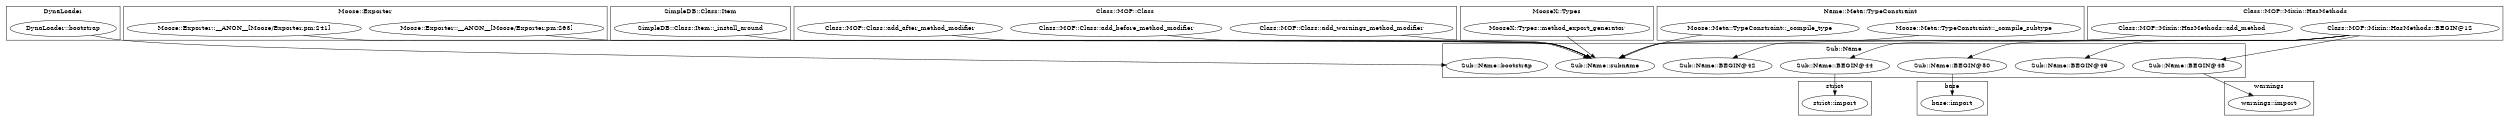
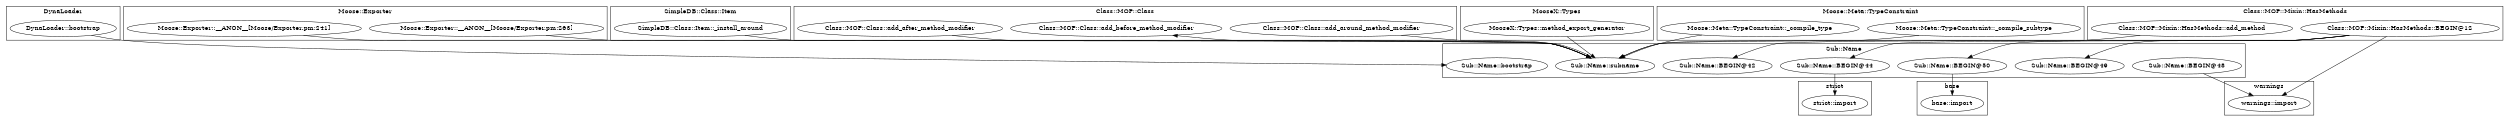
(1871, 12) -> (1871, 12)
(1342, 28) -> (1342, 28)
(1377, 41) -> (1387, 41)
(2293, 47) -> (2336, 65)
